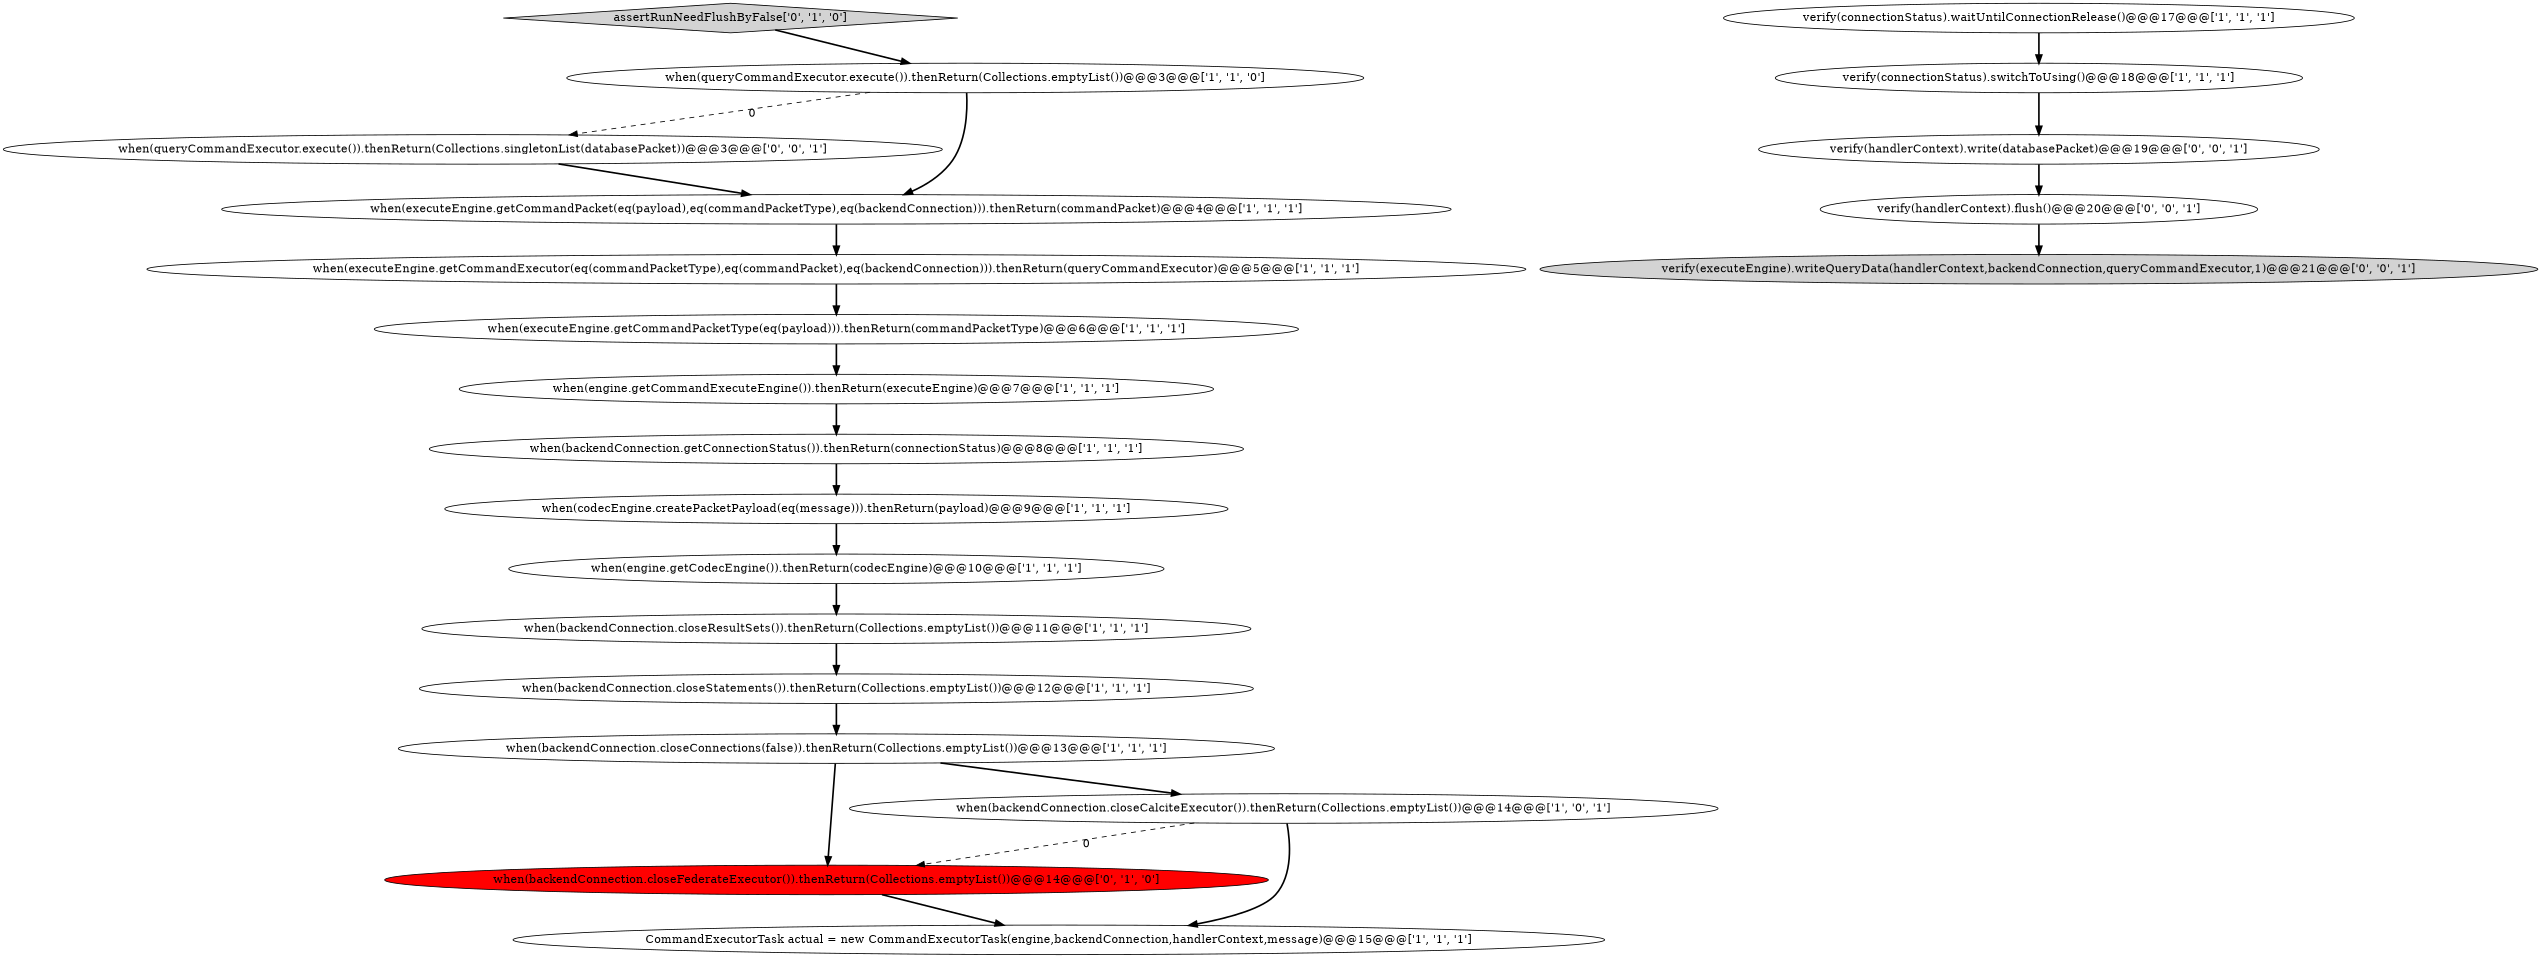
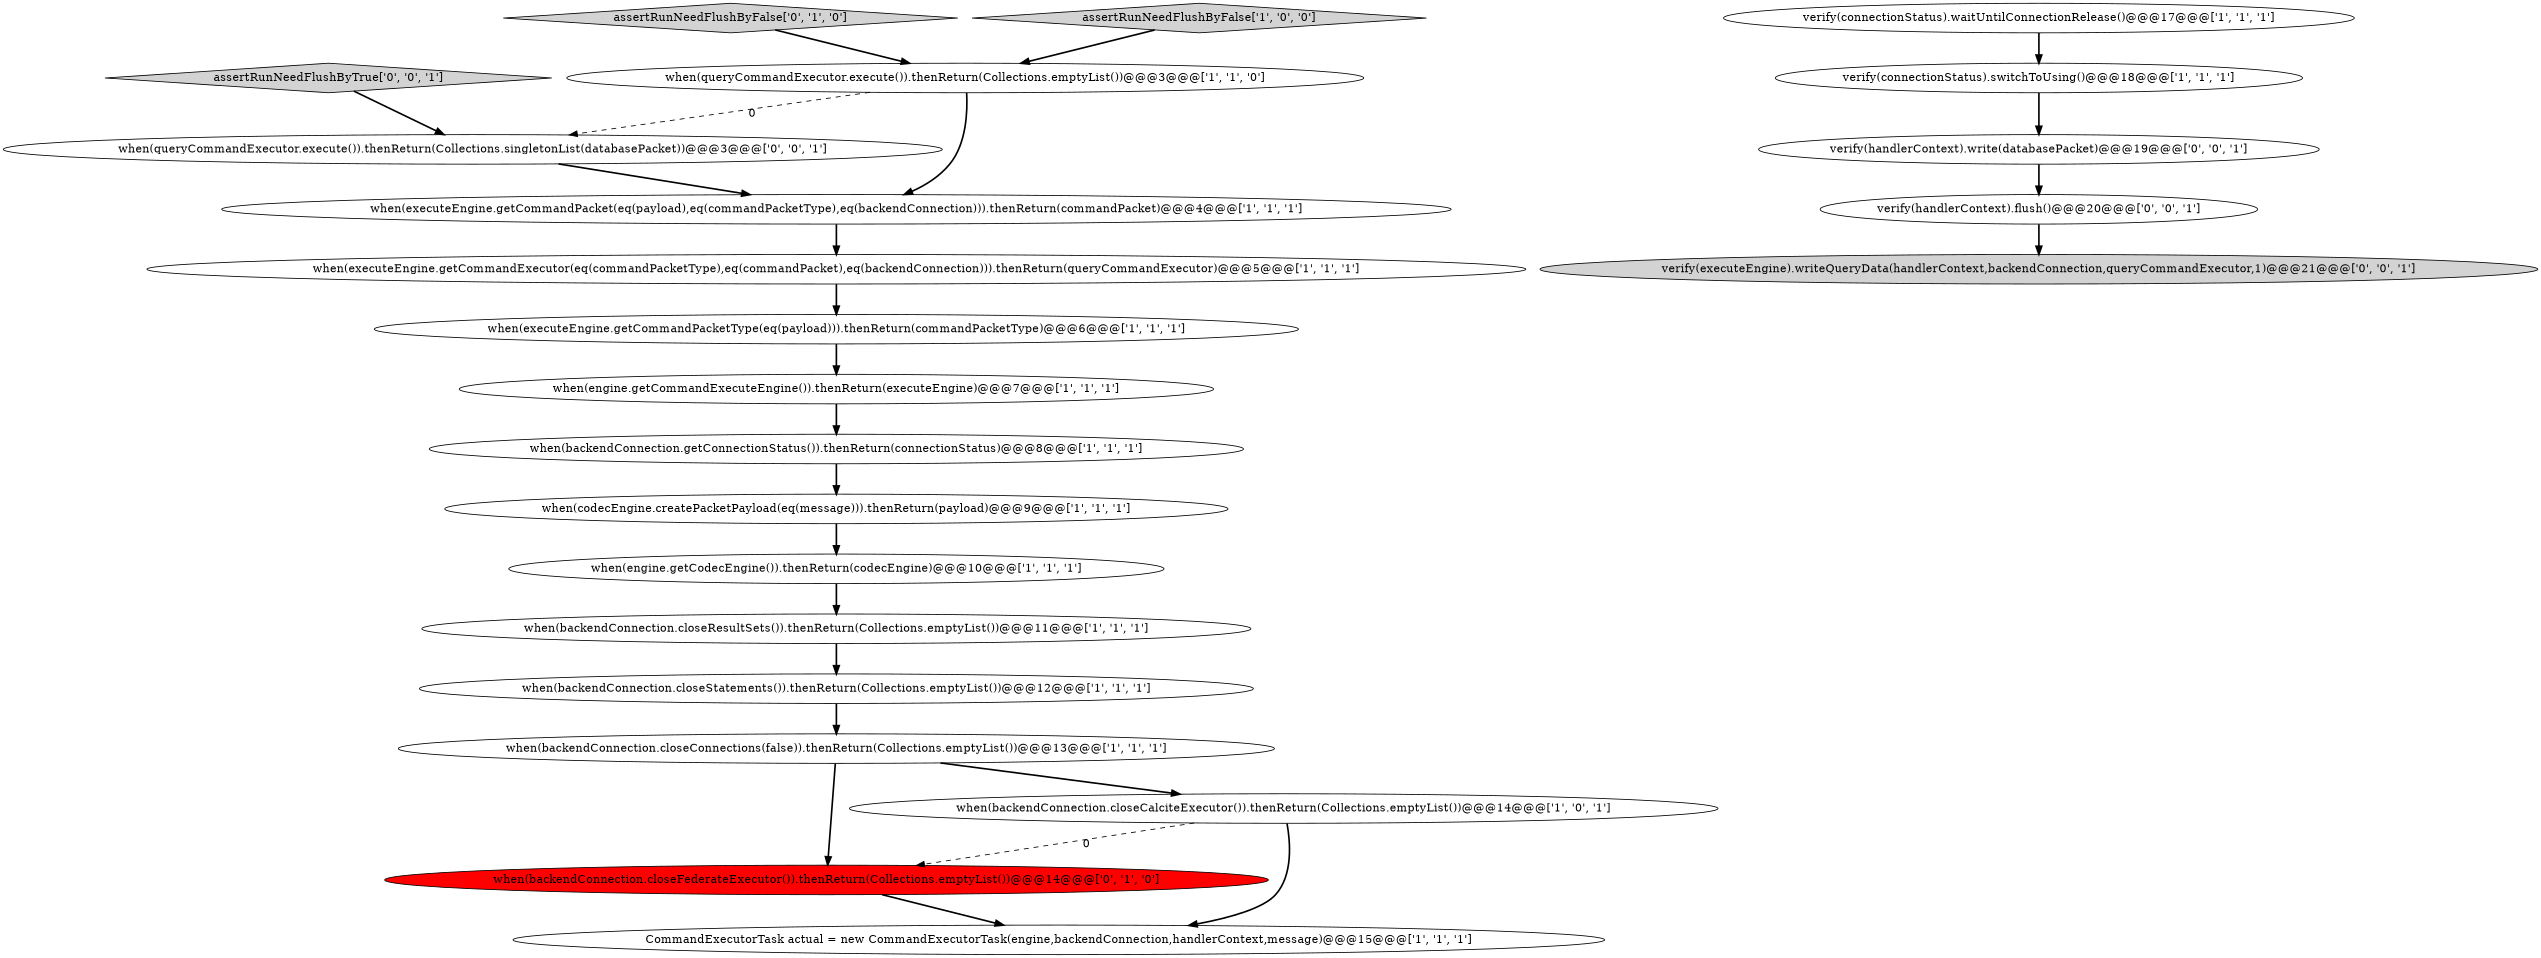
none -> (1199, 18)
none -> (328, 78)
